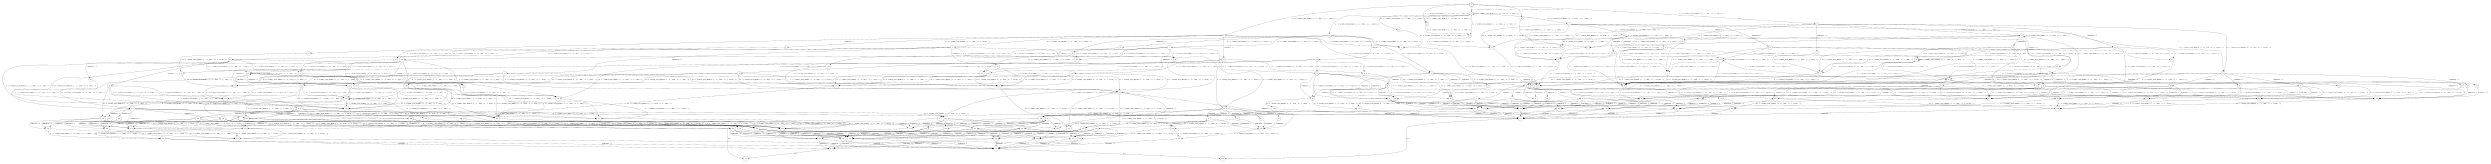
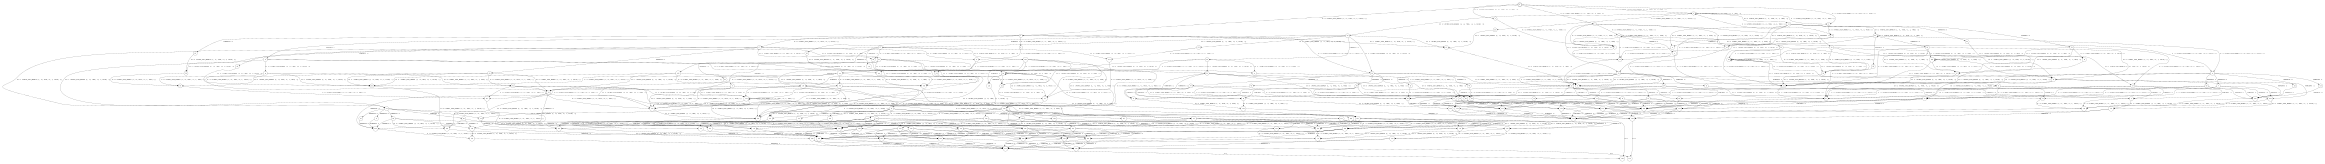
(1817, 53) -> none
(1367, 80) -> (1137, 94)
(128, 119) -> (1191, 126)
